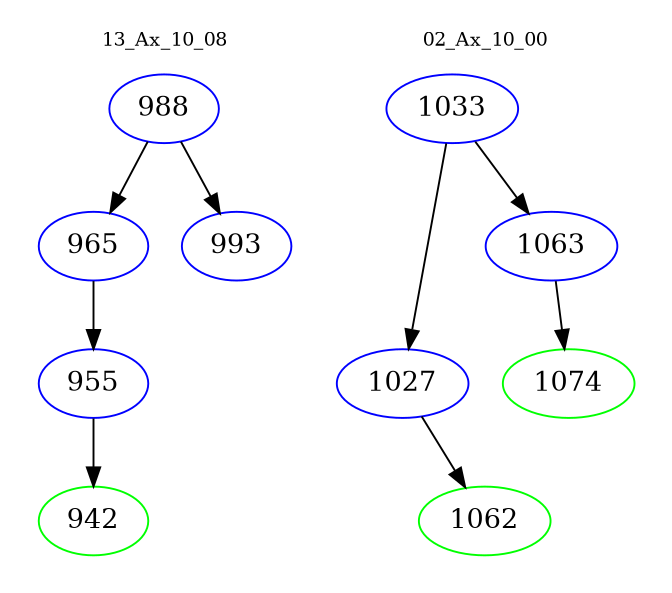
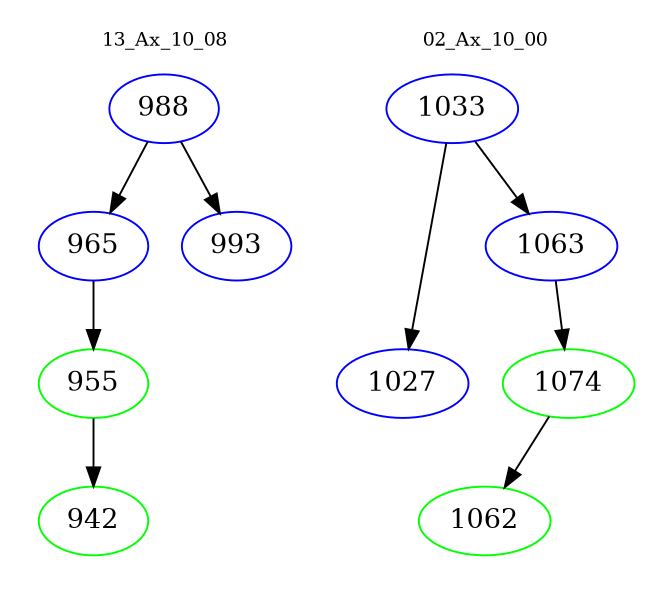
(94, 384) -> (94, 384)
(438, 444) -> (532, 444)
